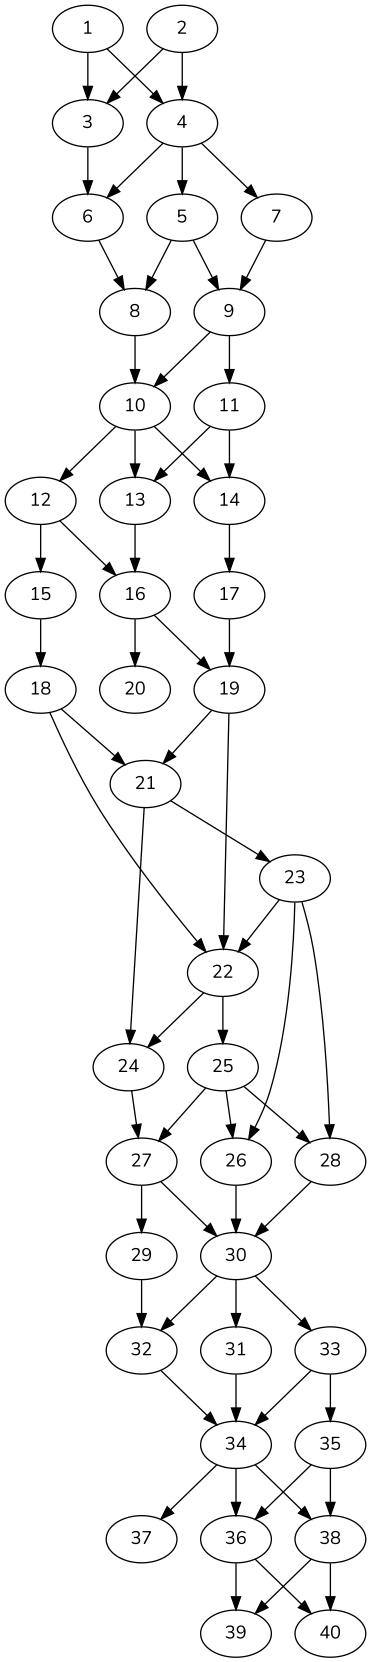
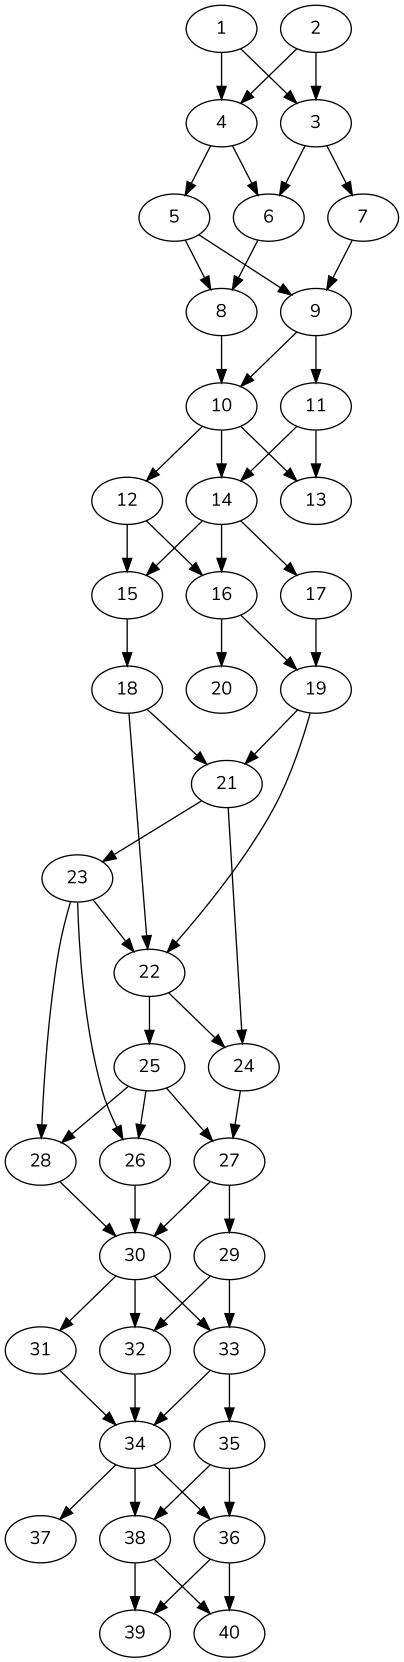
(225, 166) -> (337, 165)
(135, 542) -> (222, 542)
none -> (180, 542)
none -> (229, 1297)
